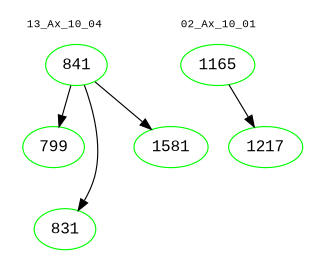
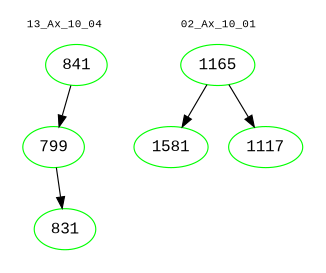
(109, 94) -> (197, 101)
(97, 143) -> (58, 182)
(266, 147) -> (266, 147)
